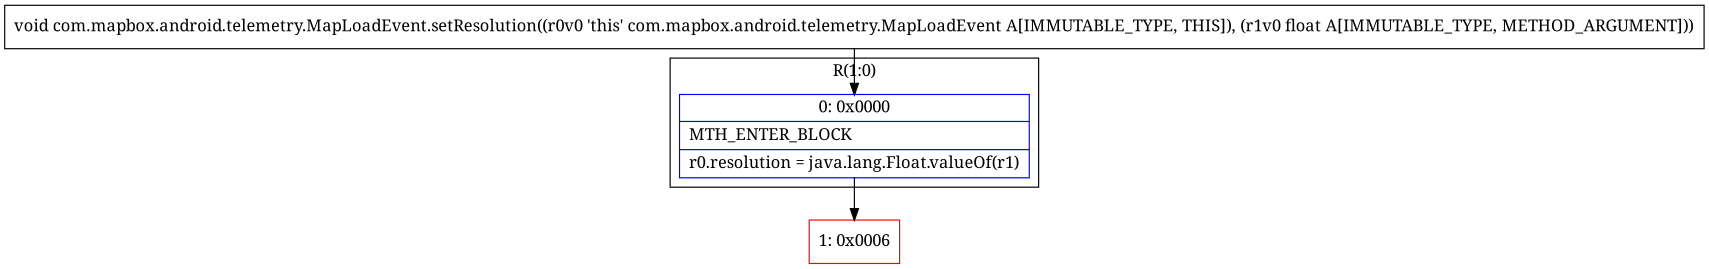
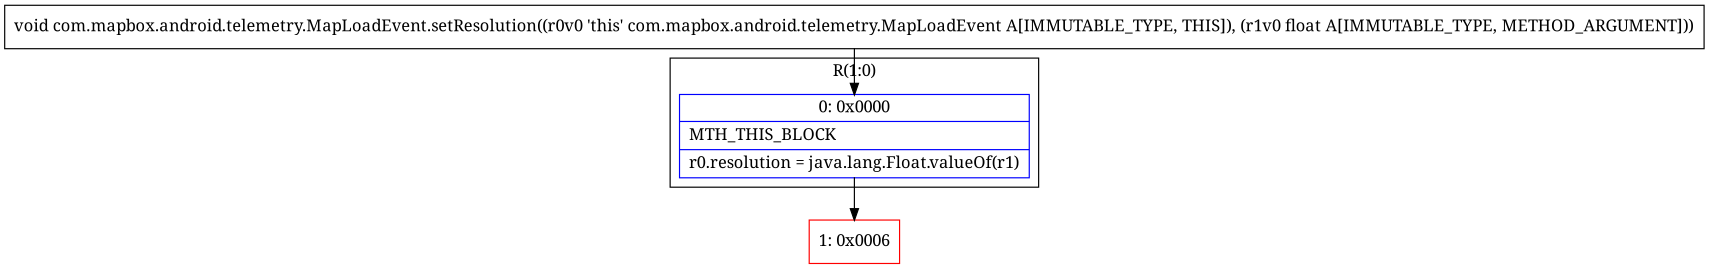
(770, 135) -> (763, 135)
